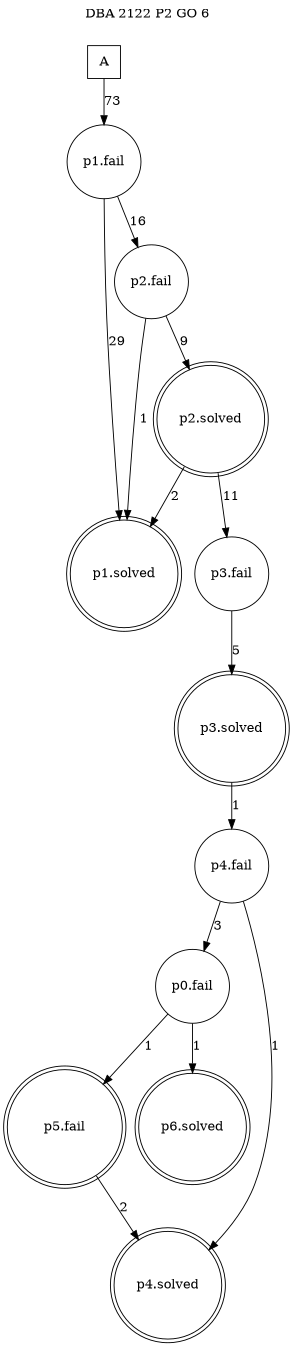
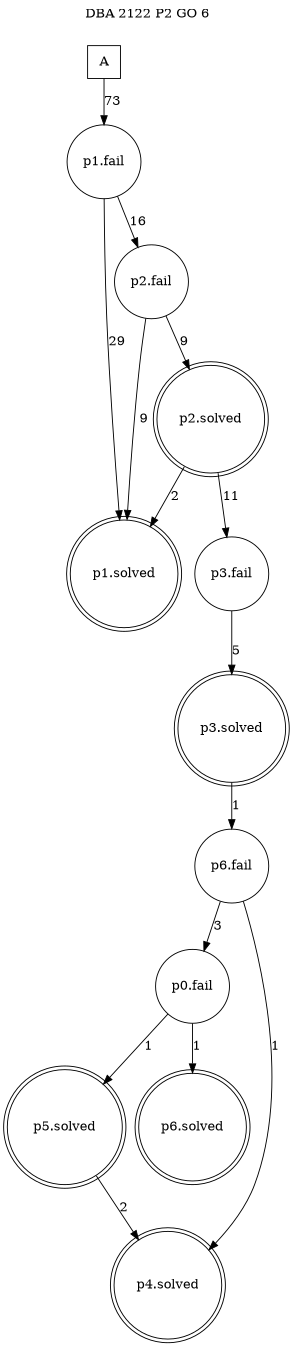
(144, 419) -> (144, 419)
(232, 866) -> (232, 866)
(65, 1127) -> (65, 1127)
